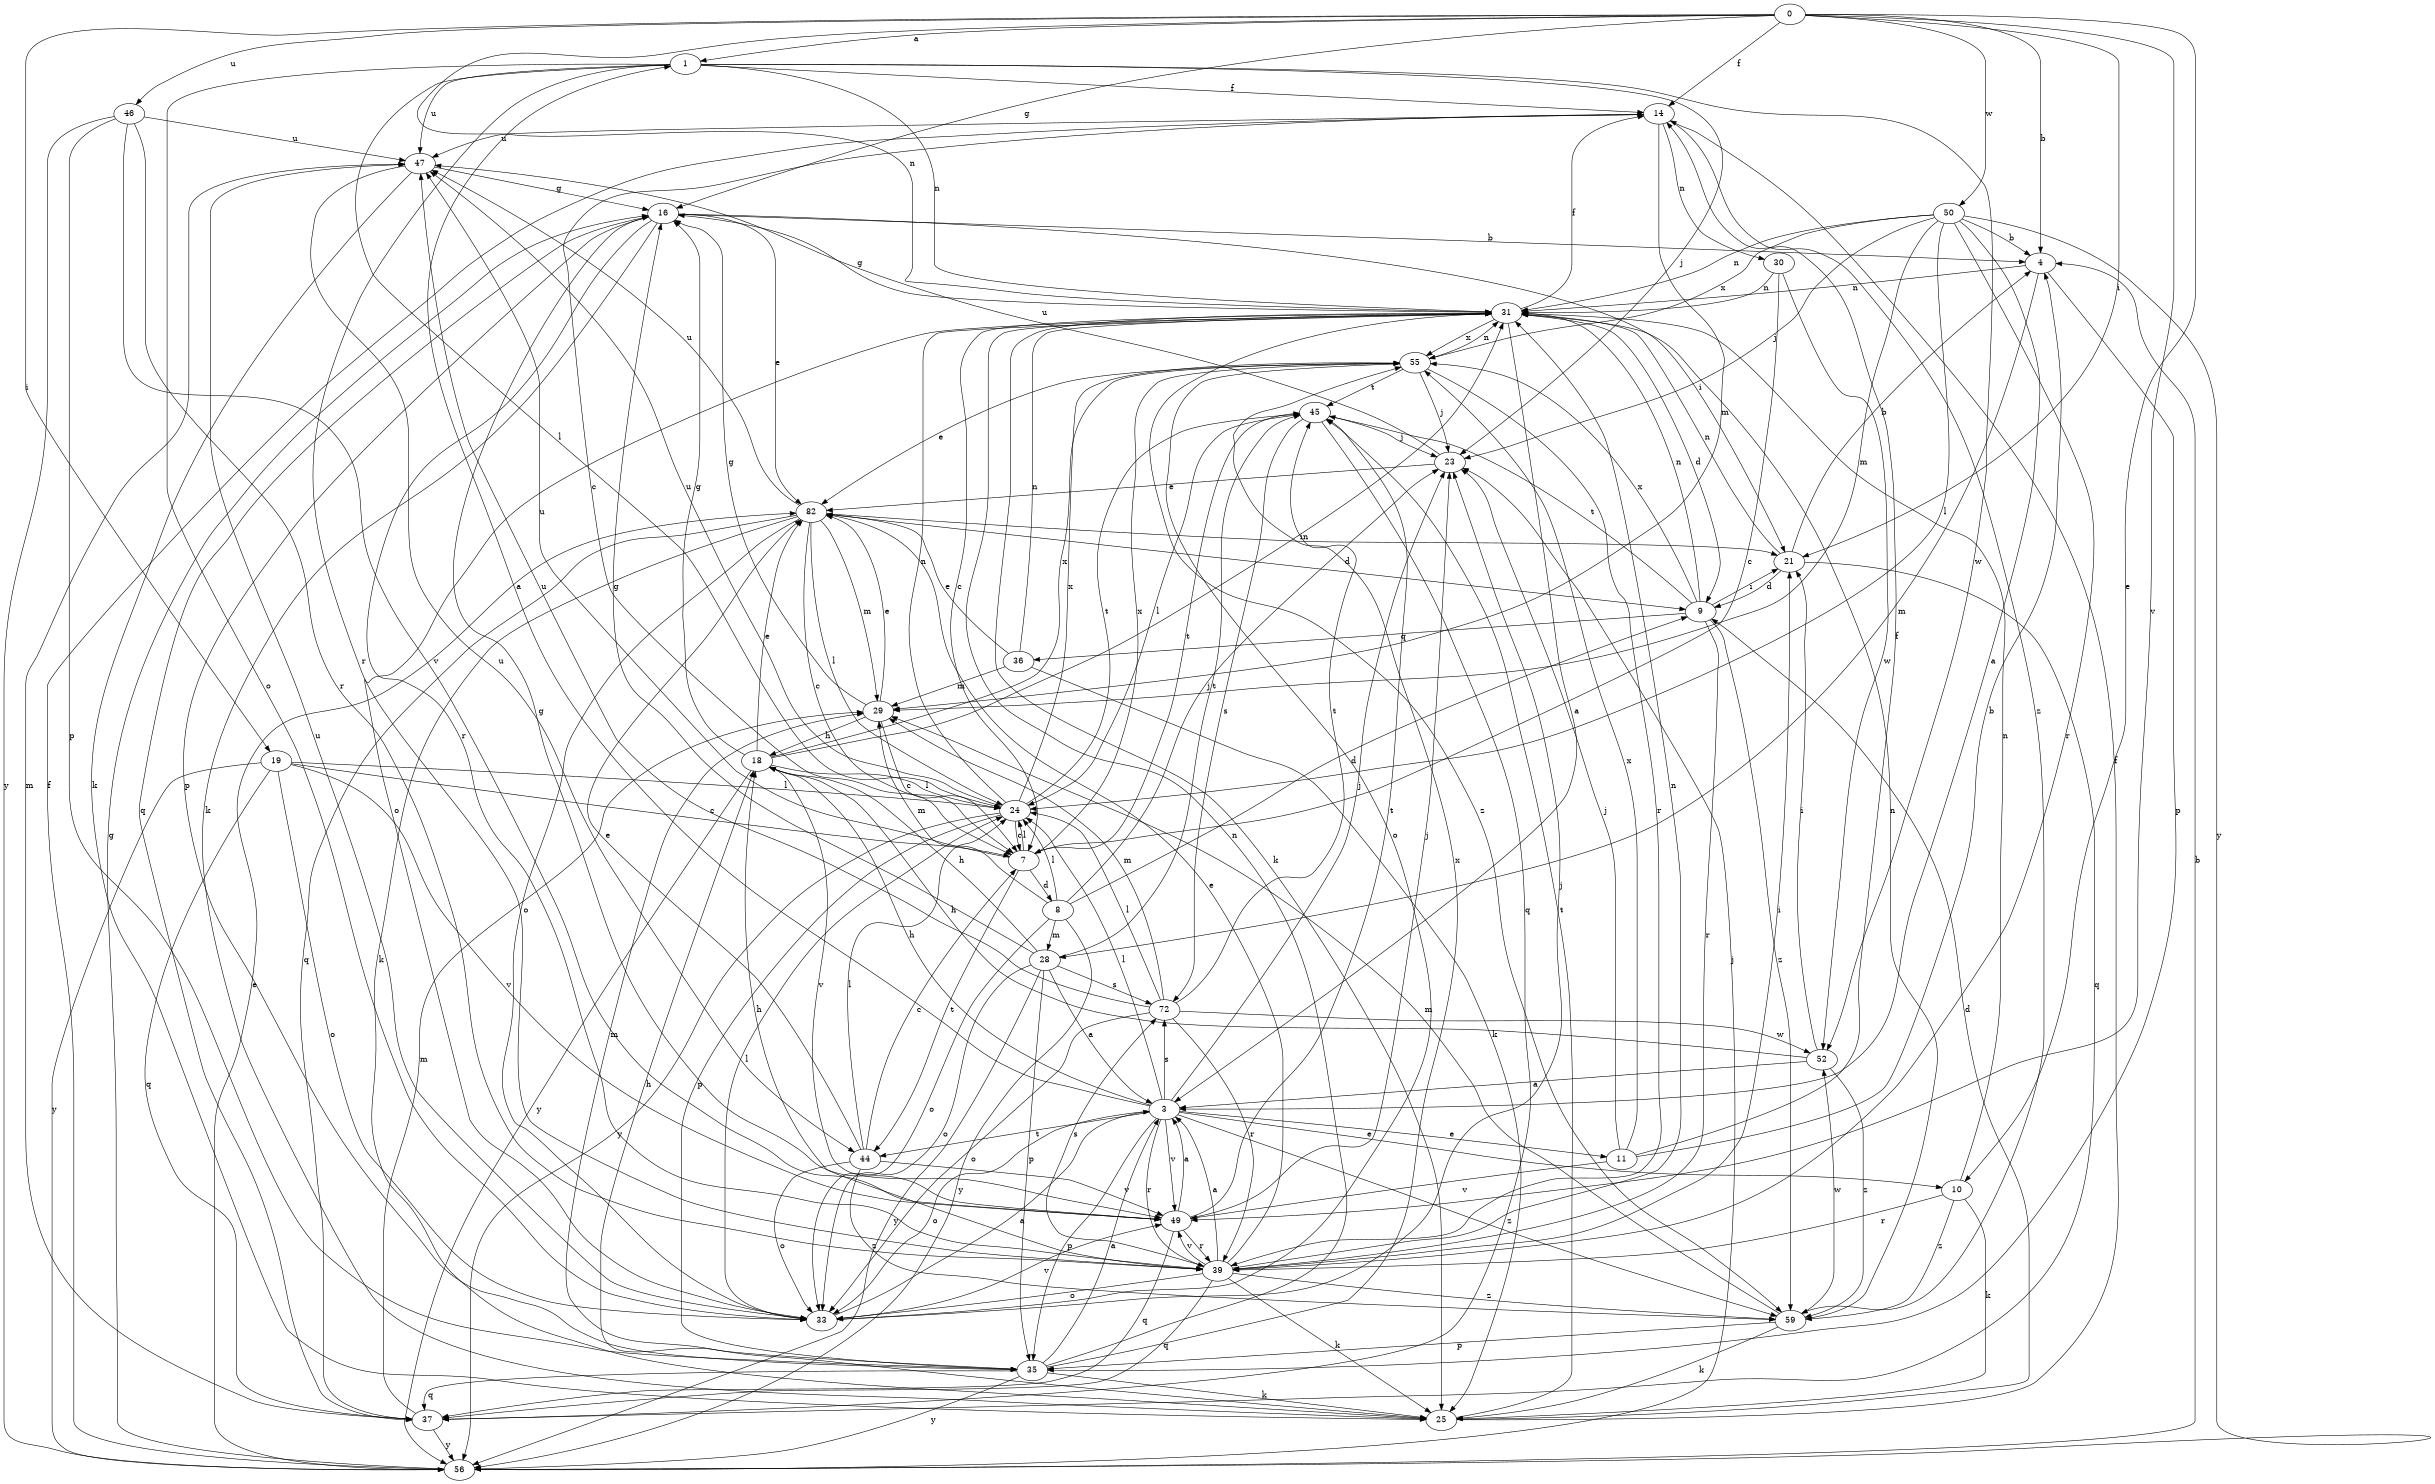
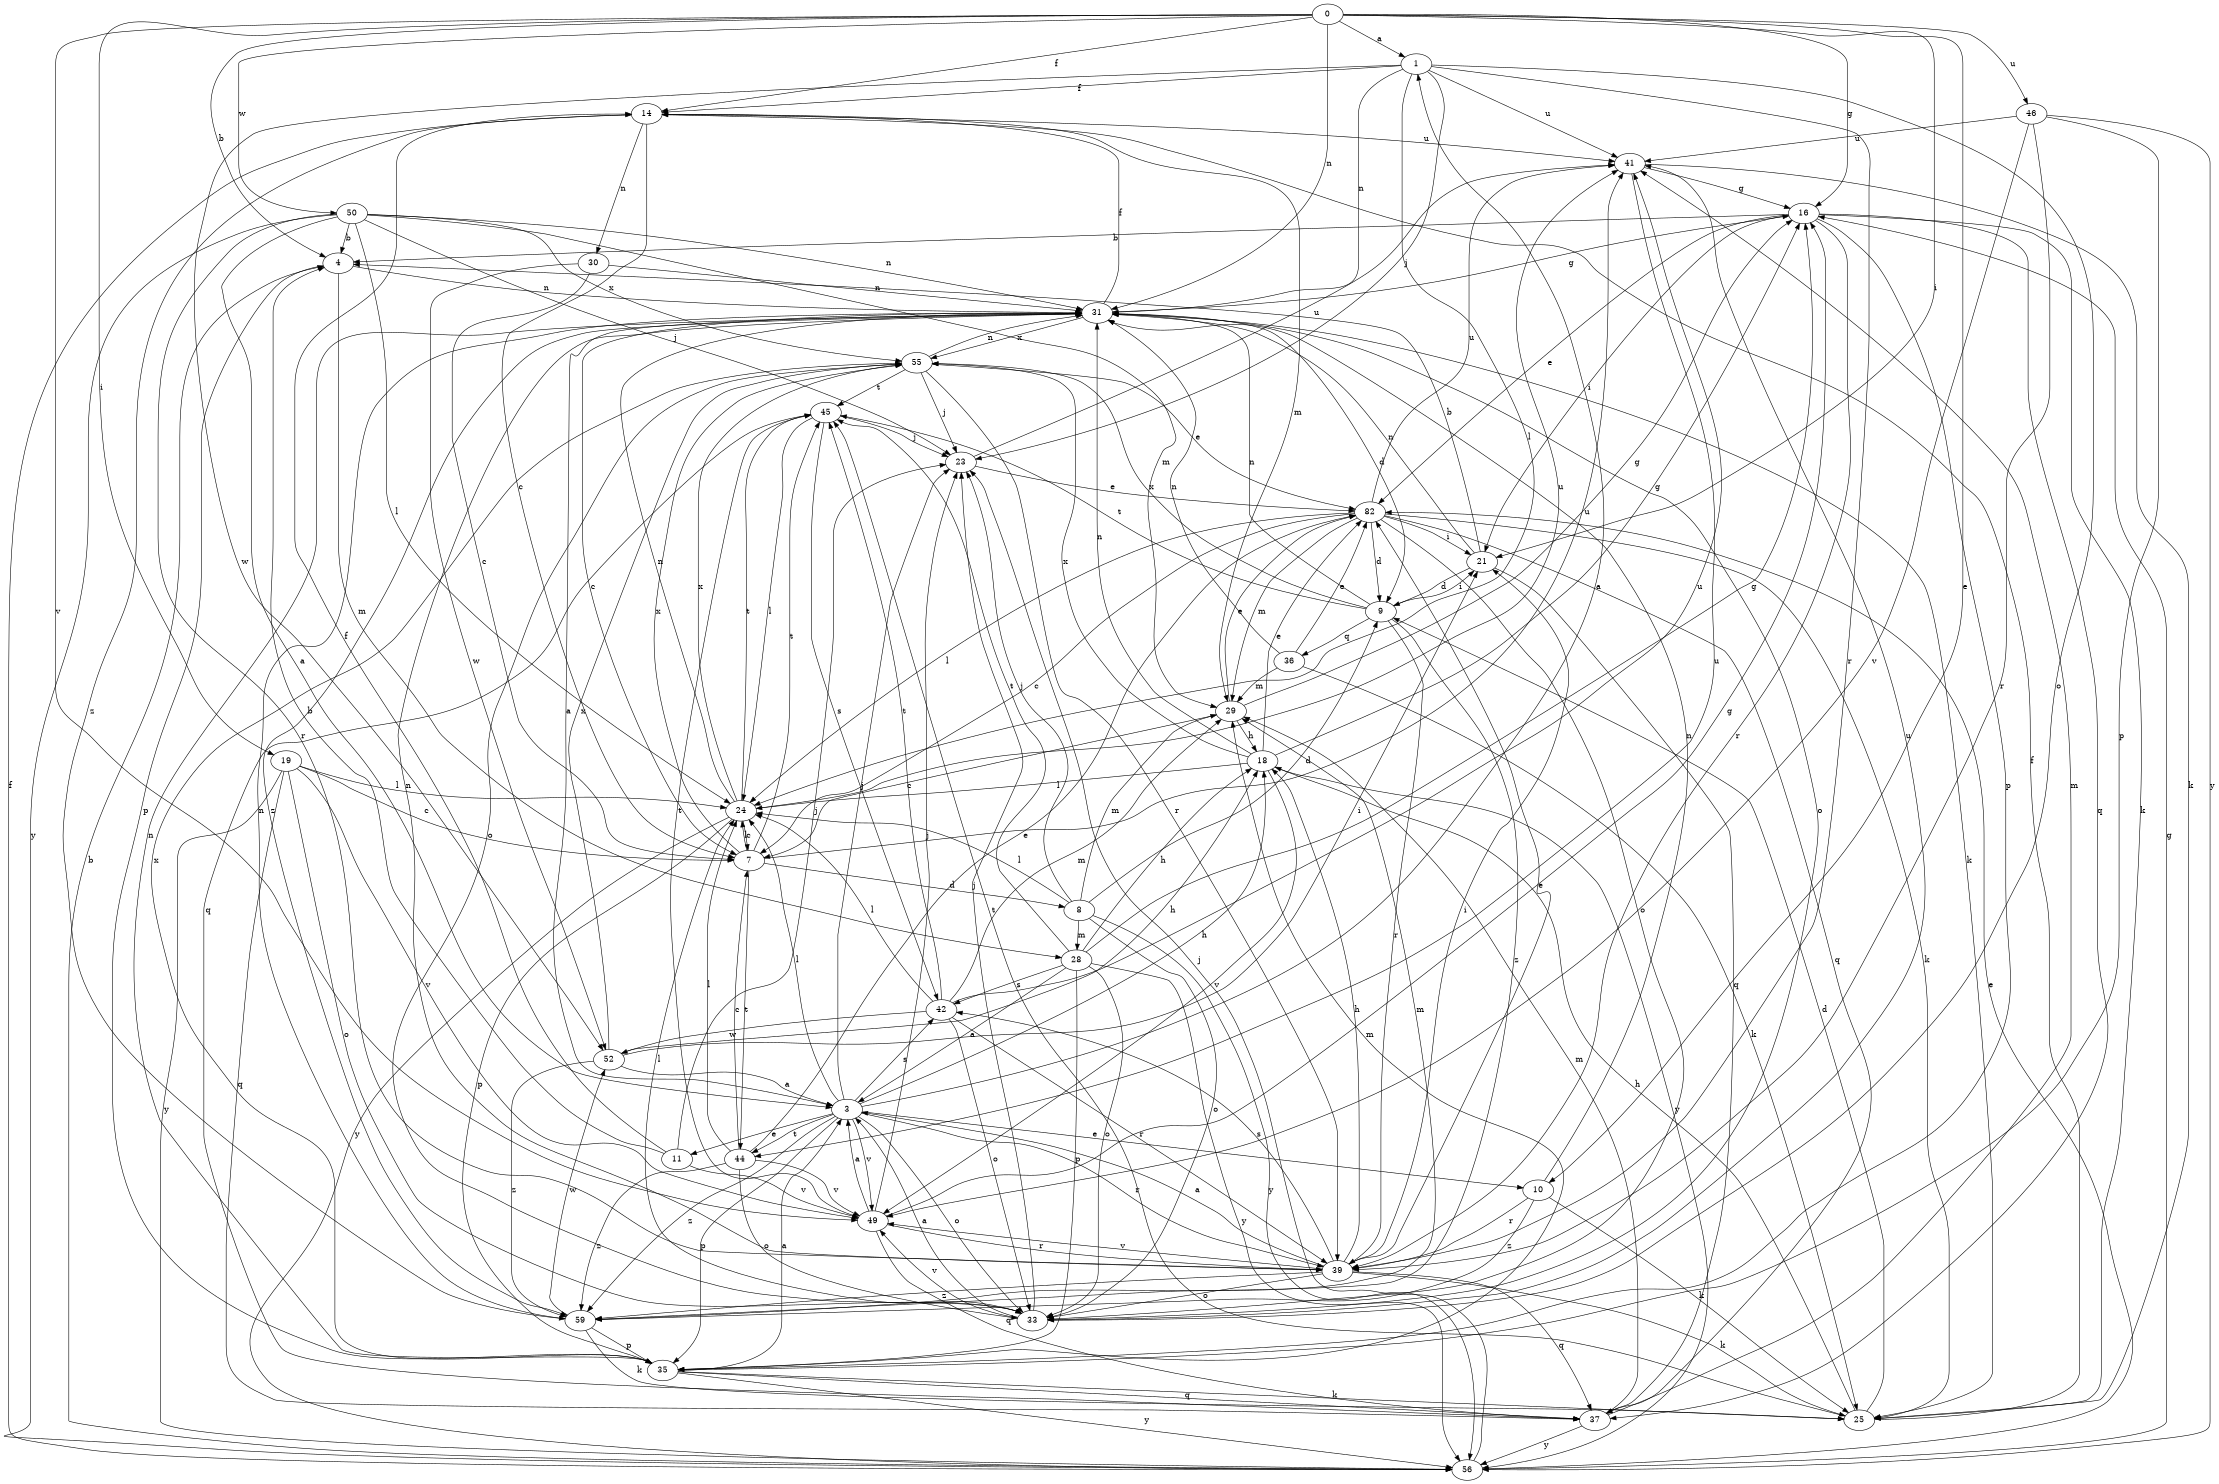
(420, 164) -> (1630, 164)
(1615, 737) -> (610, 624)
(1164, 1010) -> (941, 1010)
